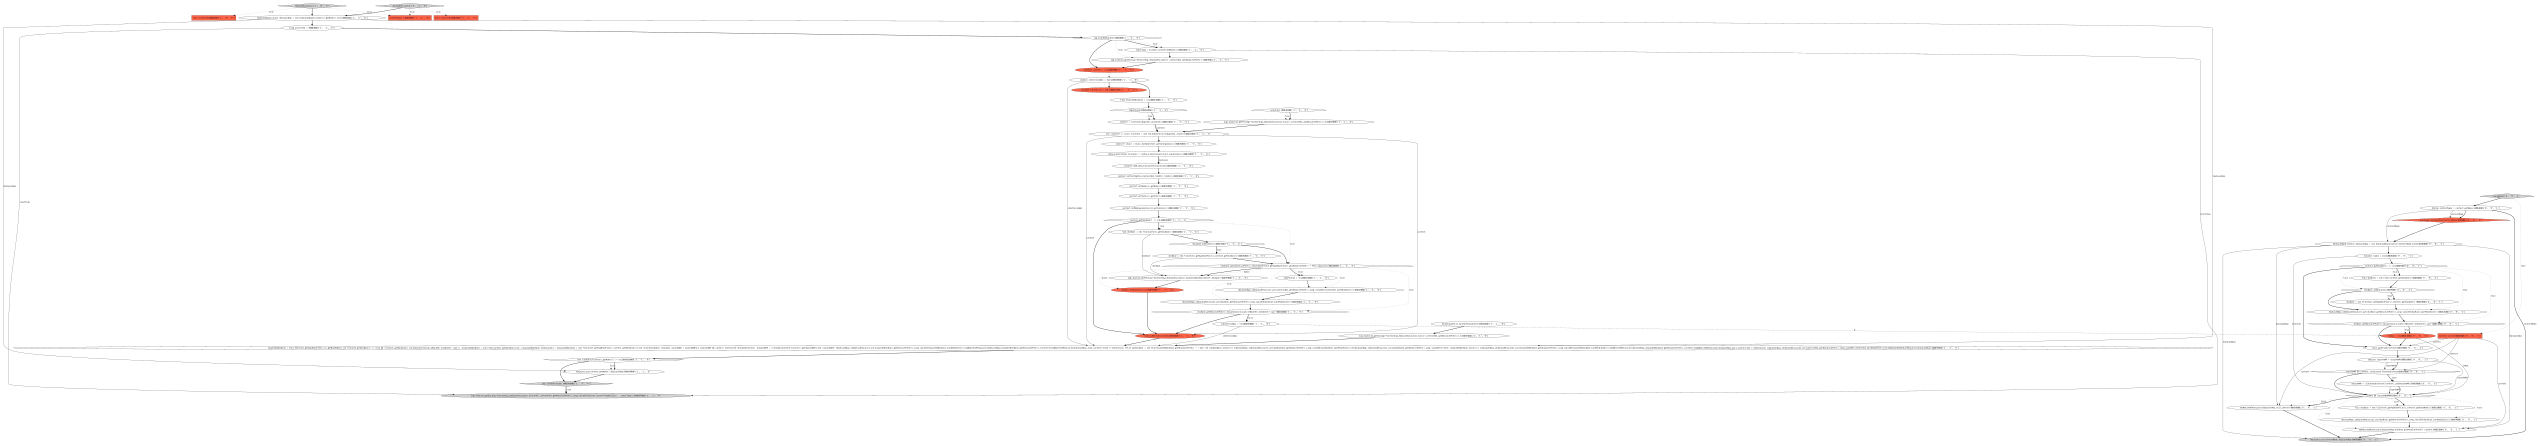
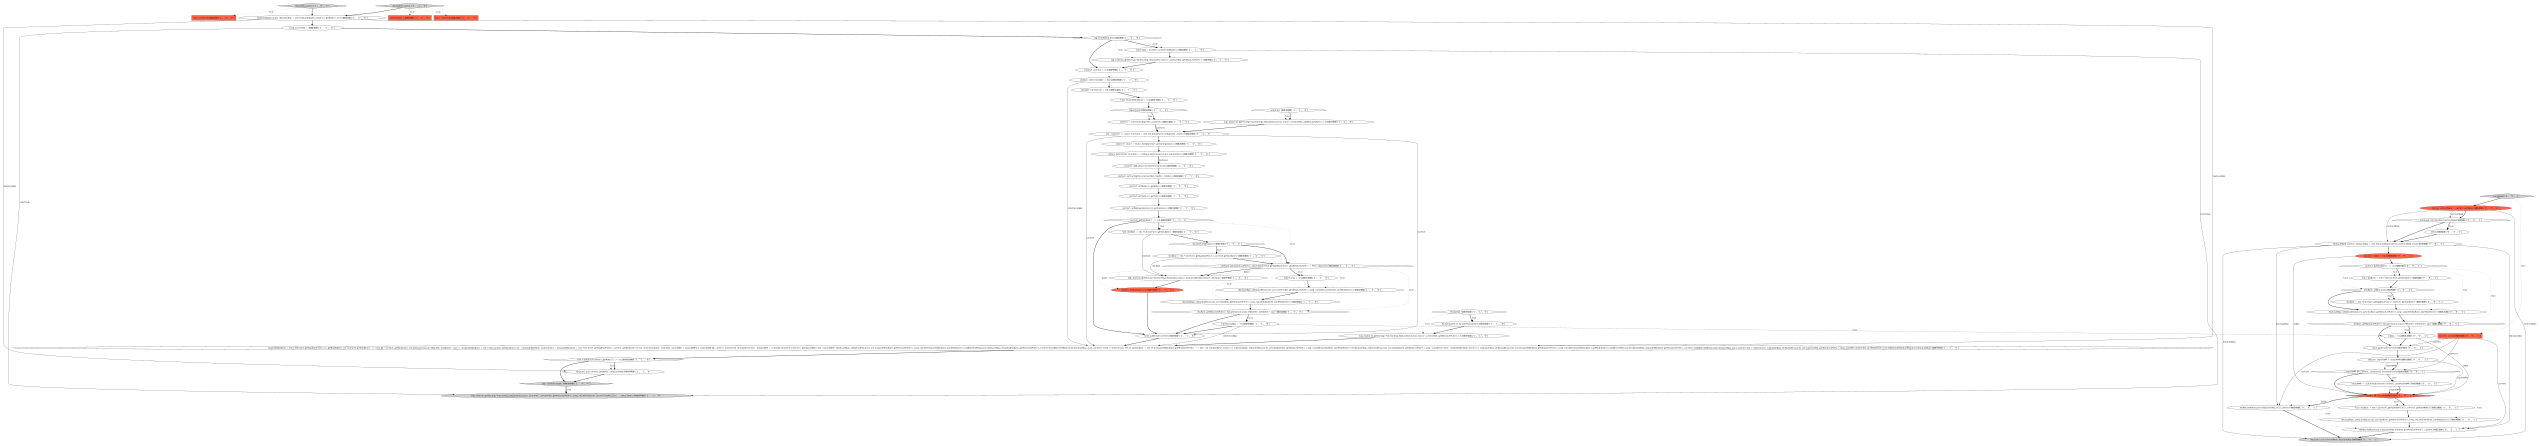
(357, 11) -> none
(1109, 70) -> (1109, 70)
(1144, 85) -> (1128, 95)
(1109, 90) -> (1109, 90)
(2466, 208) -> (2466, 208)
(2451, 220) -> (2451, 220)
none -> (2447, 232)
(2389, 256) -> (2389, 256)
(2303, 307) -> none
none -> (1469, 312)
(2297, 324) -> (2297, 324)
none -> (1209, 330)
(1855, 330) -> (1855, 330)
(1170, 336) -> (1170, 336)
(2408, 336) -> (2408, 336)
(2526, 379) -> (2526, 379)
(2390, 396) -> (2390, 396)
